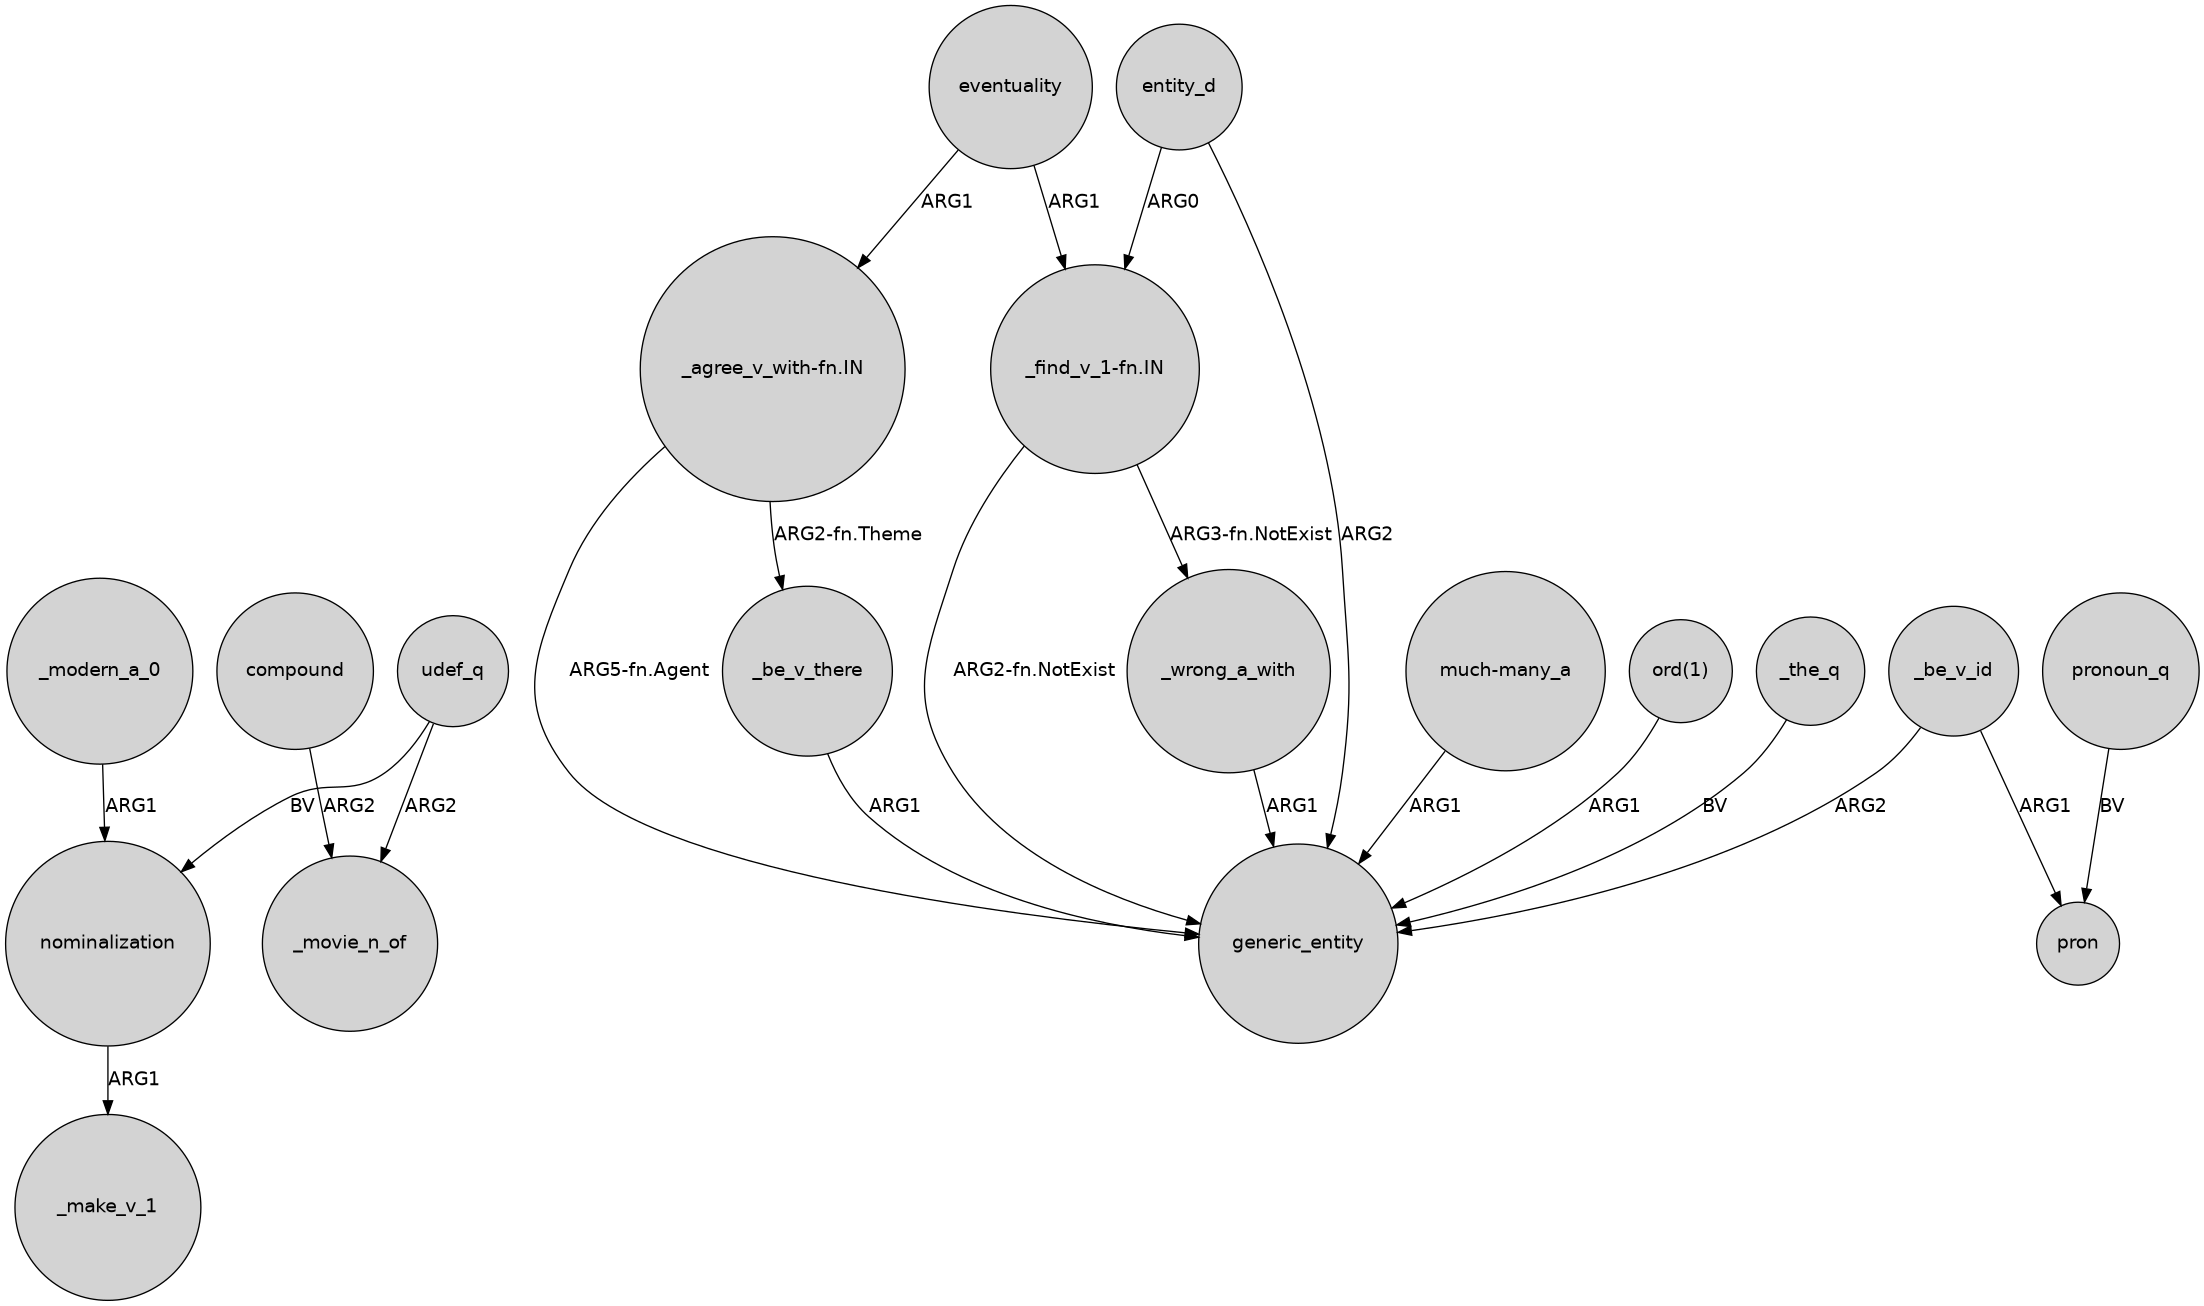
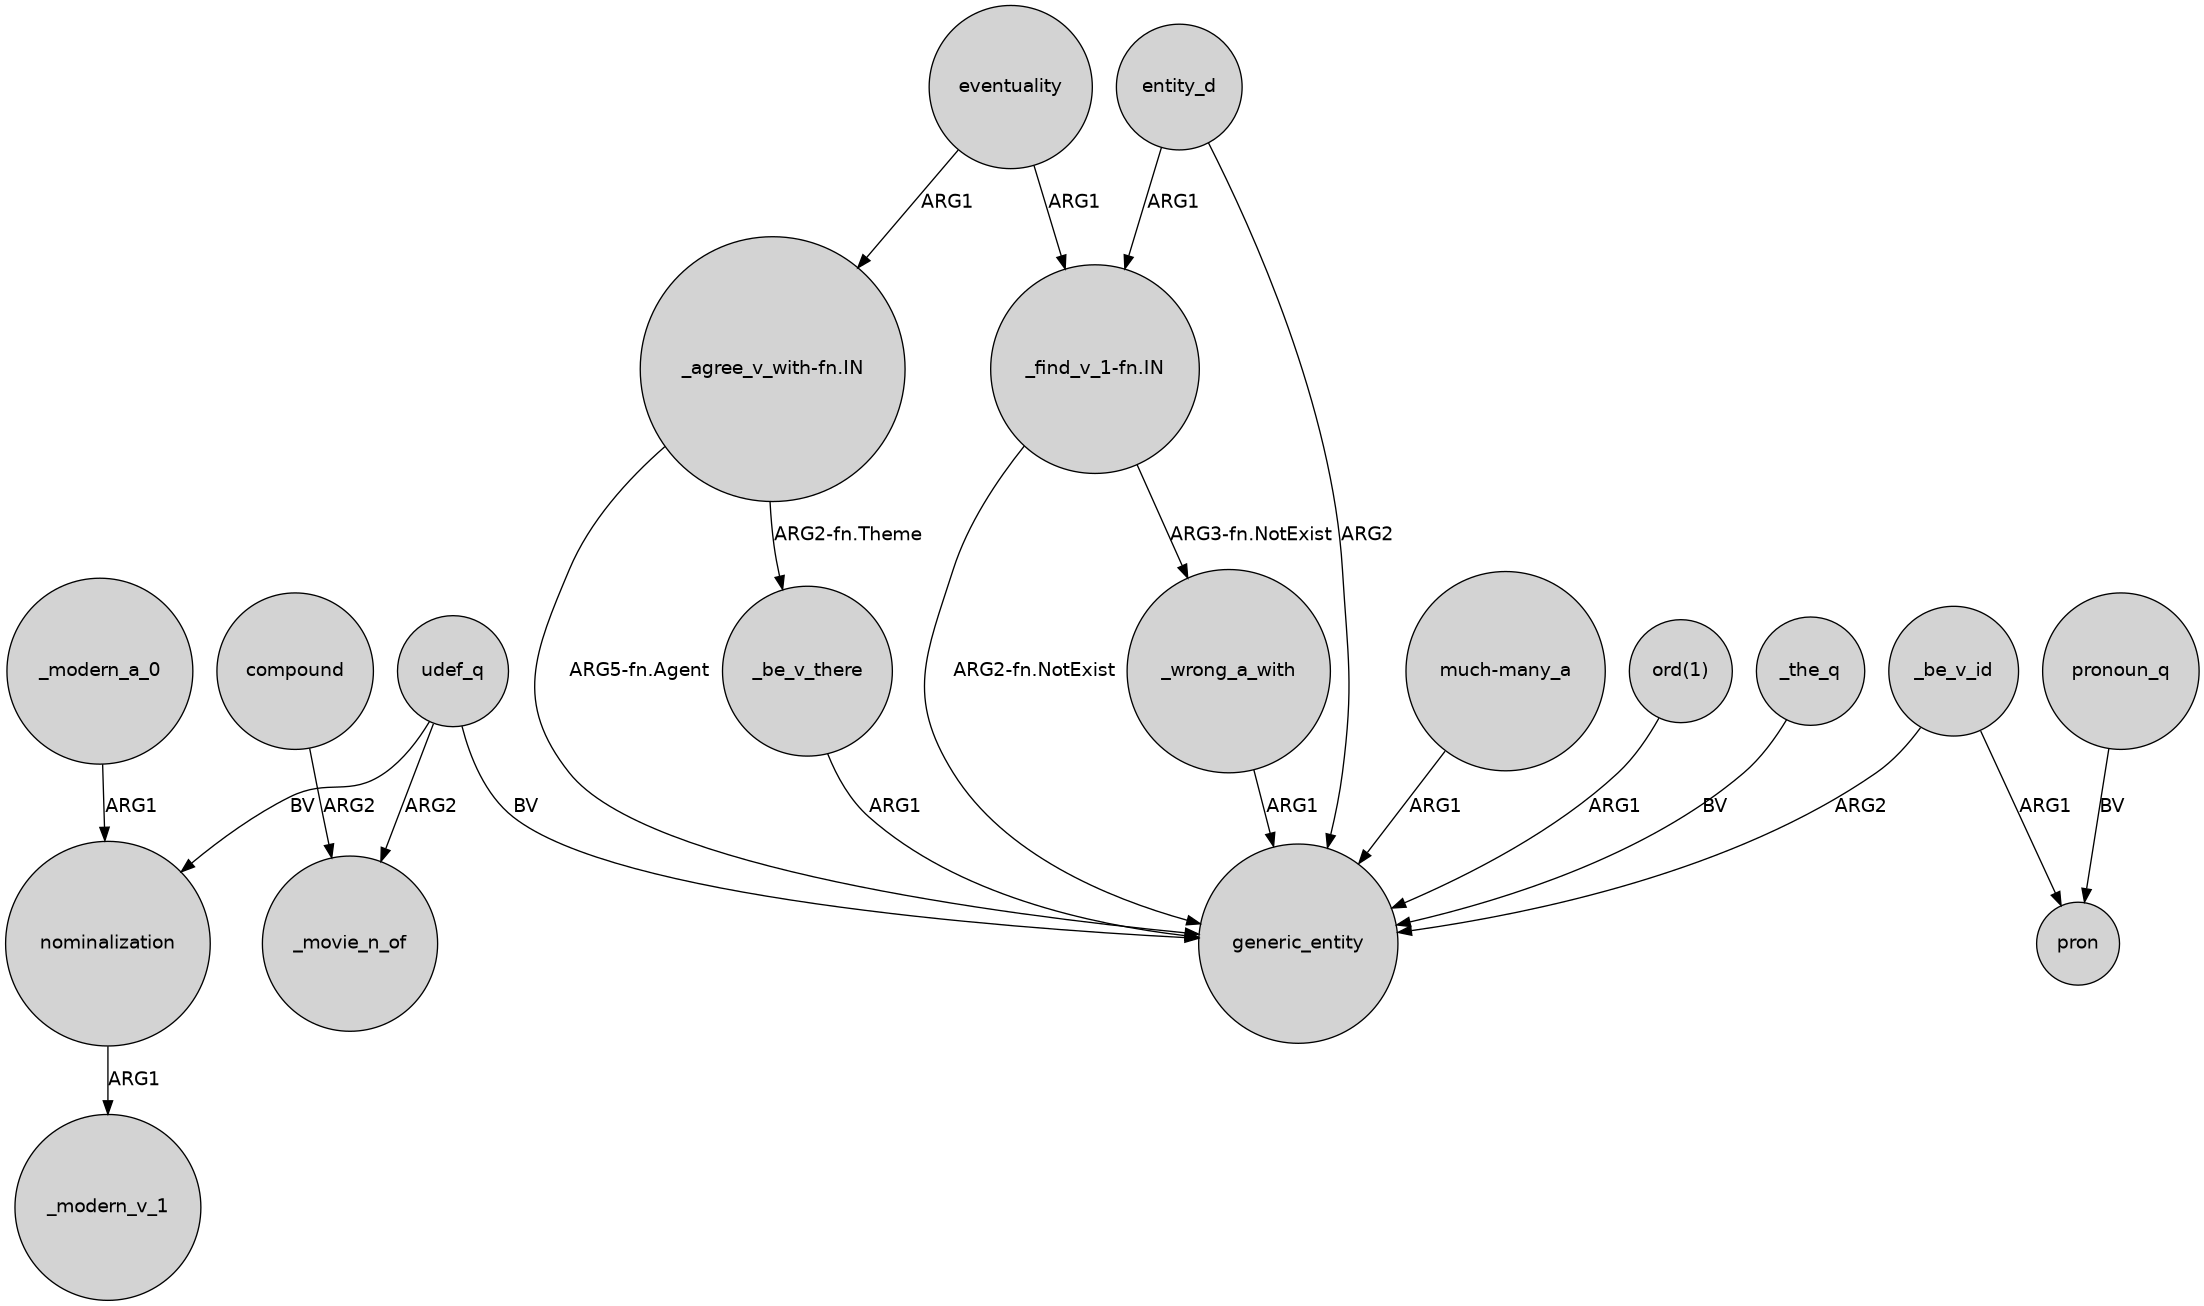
(1174, 203) -> (1174, 203)
none -> (790, 899)
(108, 1207) -> (108, 1207)
